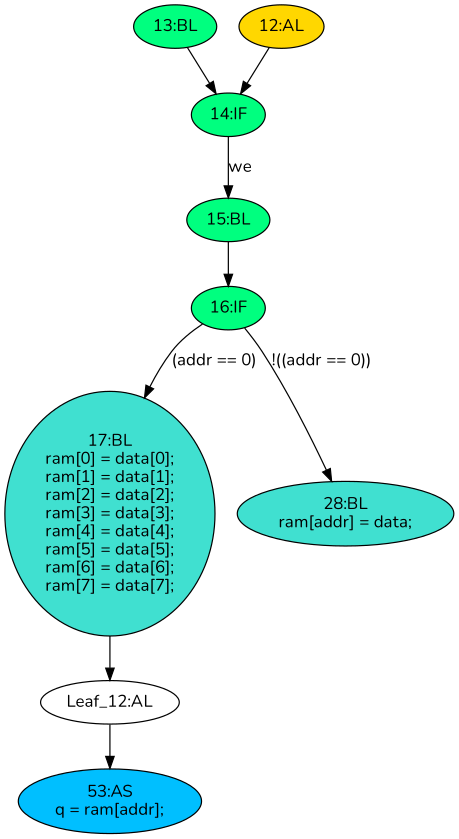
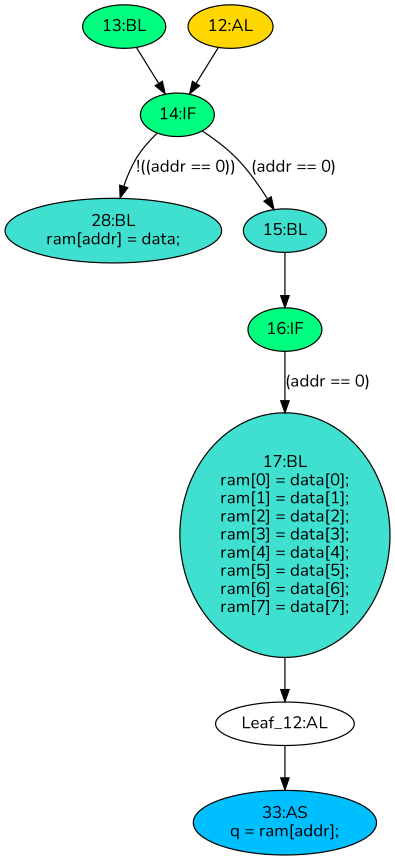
(240, 167) -> (294, 167)
(228, 220) -> (285, 231)
(289, 397) -> (137, 158)
(110, 801) -> (285, 823)
